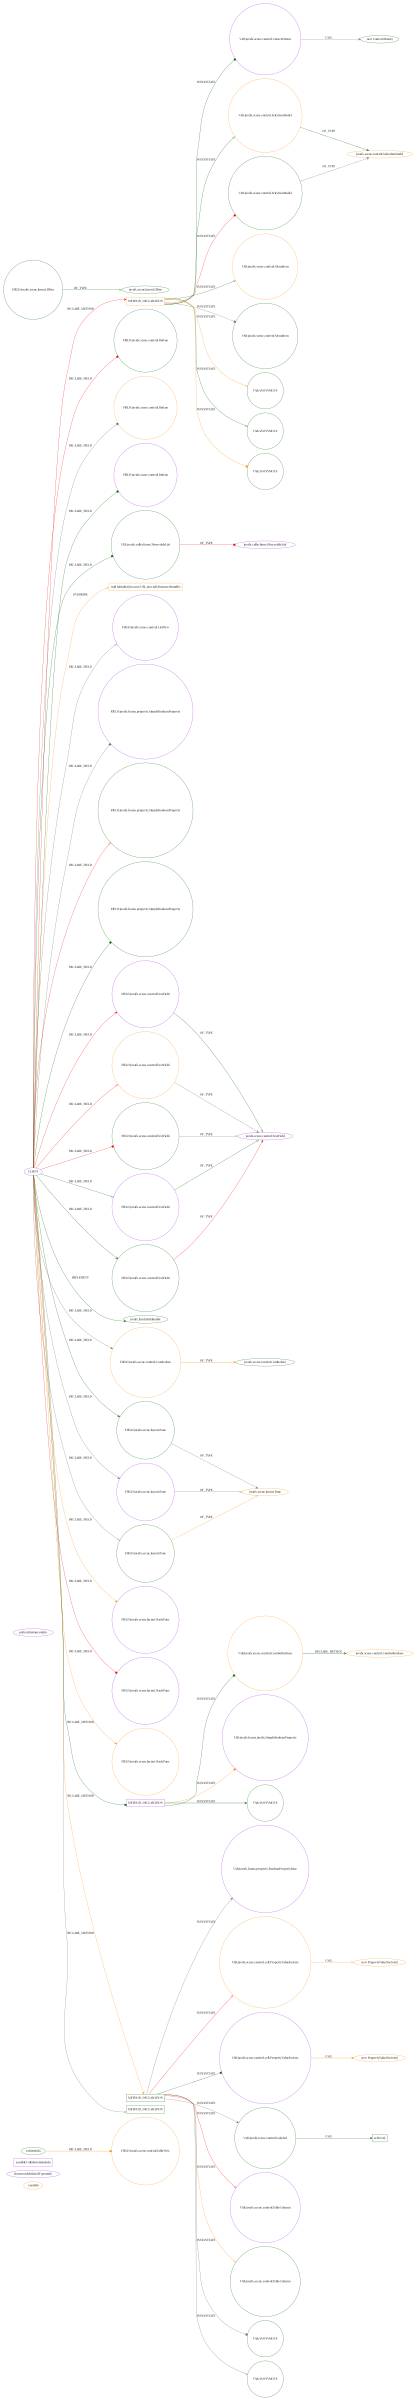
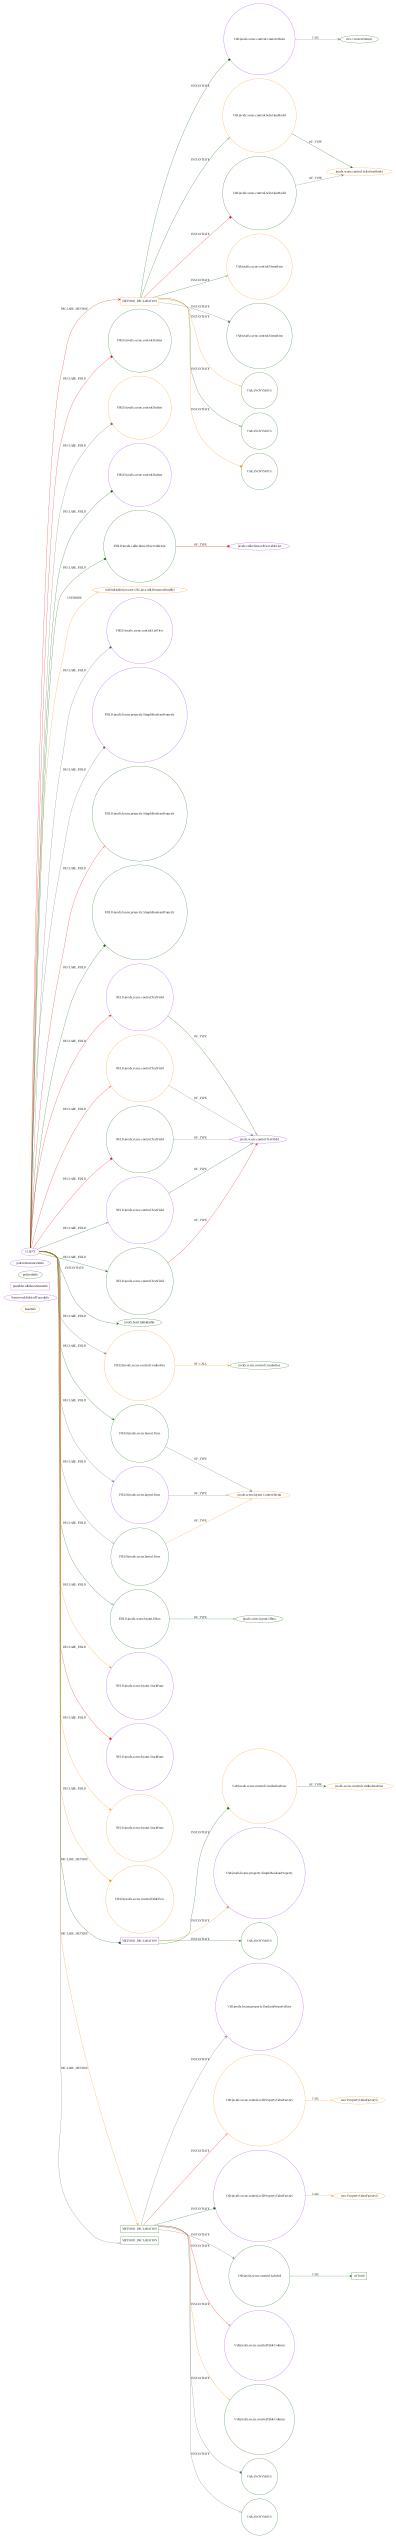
(146, 545) -> (140, 546)
(146, 587) -> (140, 590)
(47, 899) -> (44, 941)
(80, 1278) -> (75, 1268)
(206, 1361) -> (200, 1364)
none -> (60, 1430)
(265, 1492) -> (259, 1495)
(329, 1652) -> (316, 1785)
(265, 1738) -> (259, 1873)
(77, 2151) -> (60, 1566)
